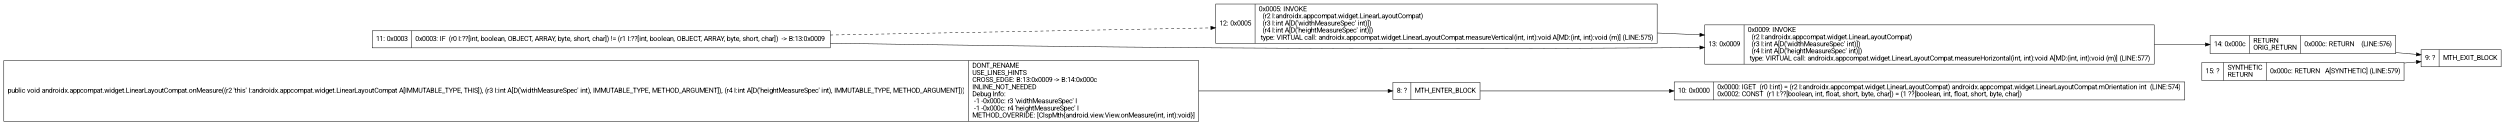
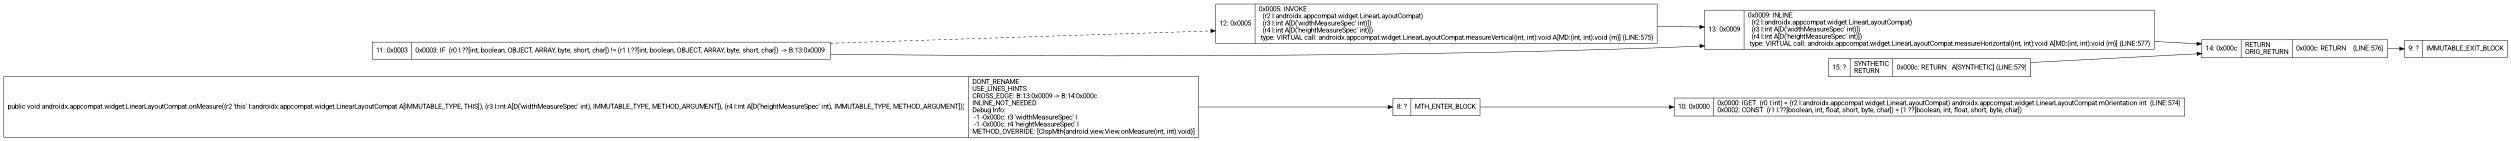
(1774, 30) -> (1772, 15)
(2470, 58) -> (2465, 49)
(2410, 63) -> (2114, 58)
